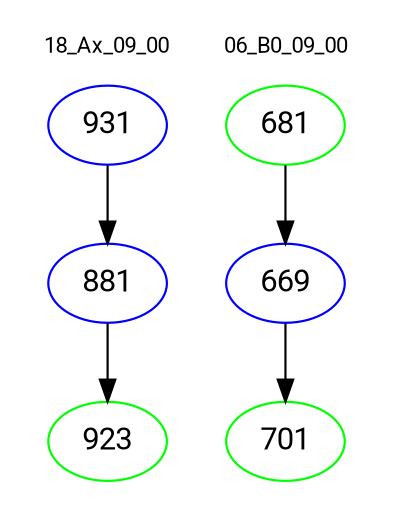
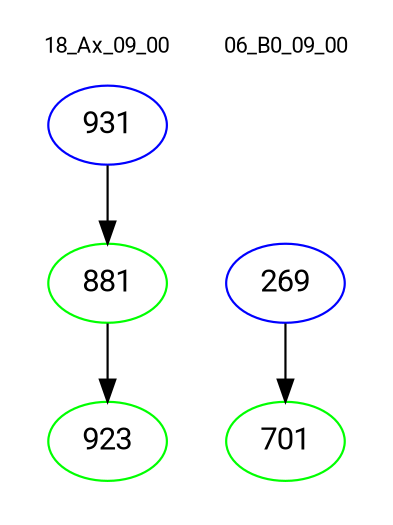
(285, 125) -> none
(108, 283) -> (108, 283)
(285, 283) -> (285, 283)
